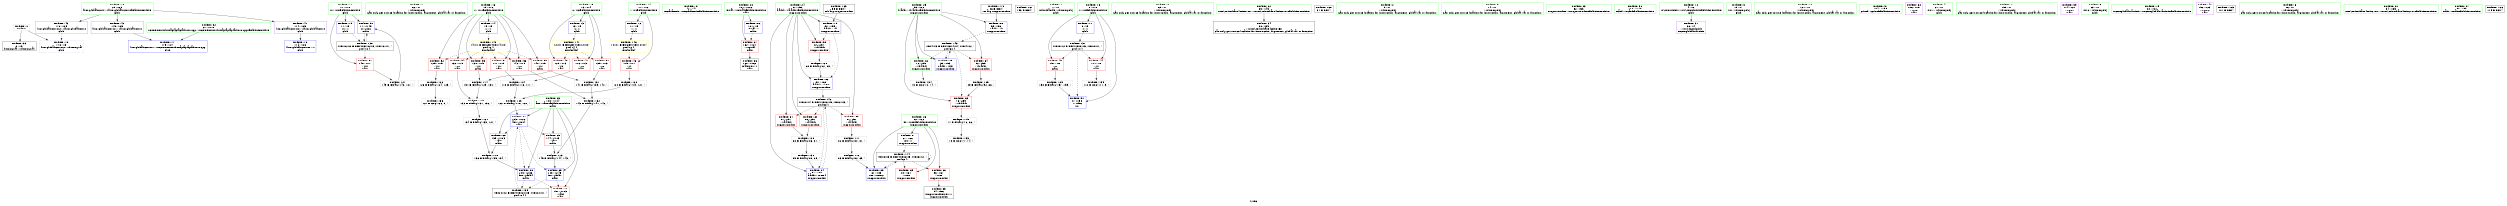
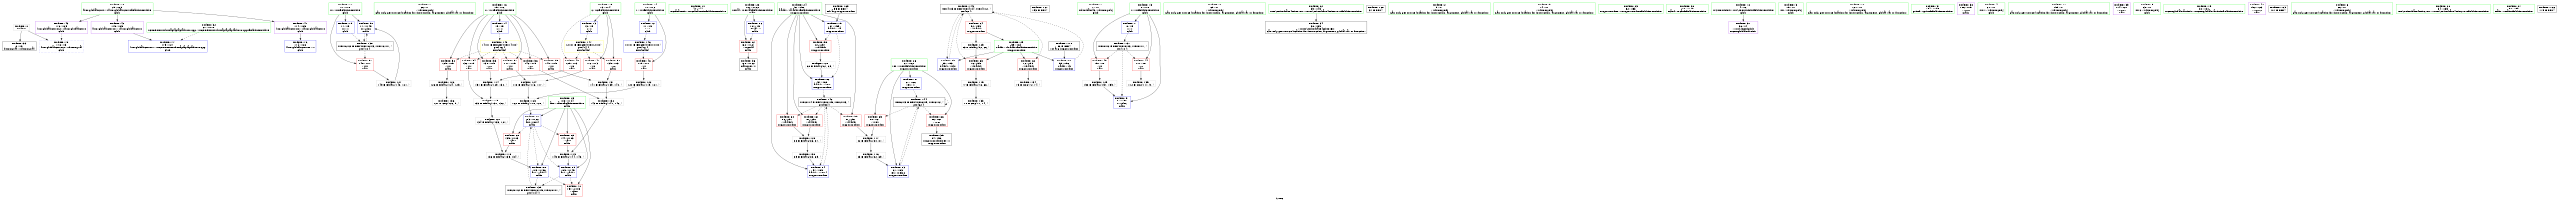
(968, 30) -> (994, 36)
(555, 32) -> (568, 31)
(191, 36) -> (191, 36)
(629, 46) -> (643, 46)
(921, 65) -> (1028, 65)
(1077, 106) -> (1122, 106)
none -> (873, 131)
